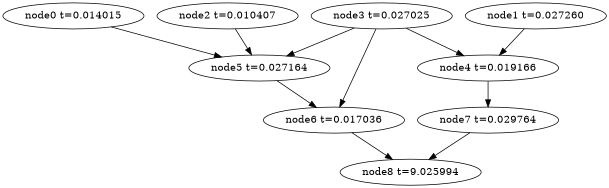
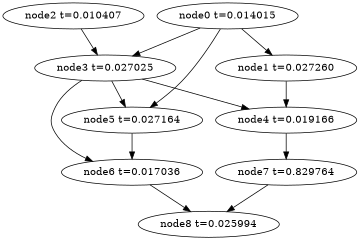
(241, 39) -> (87, 39)
none -> (254, 40)
none -> (170, 41)
(488, 120) -> (286, 172)
(411, 172) -> (209, 224)
